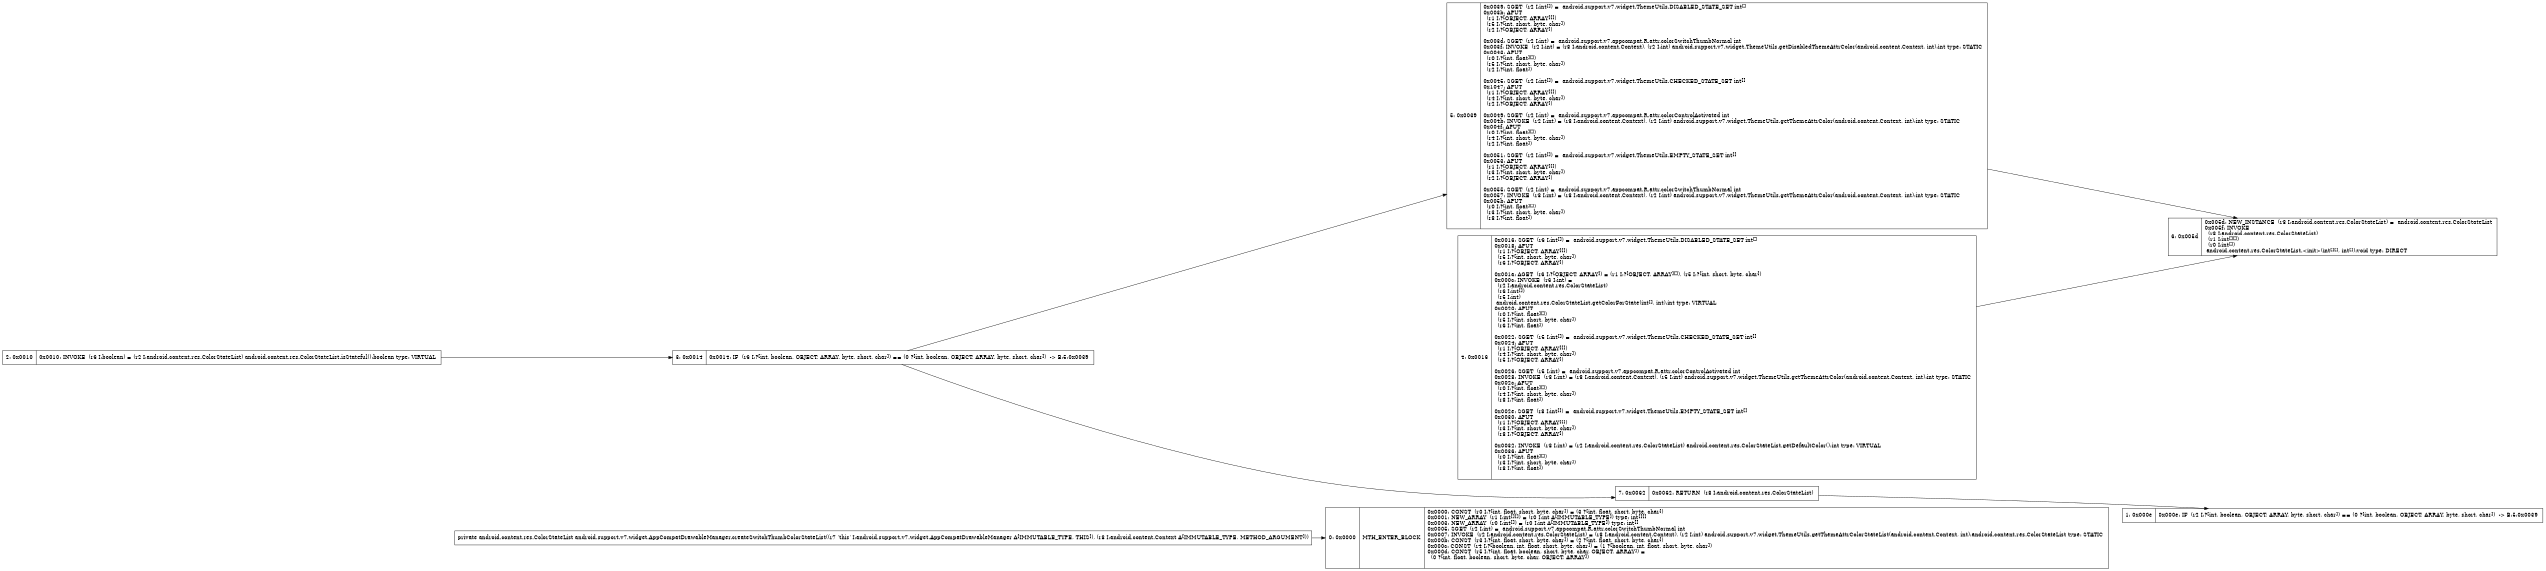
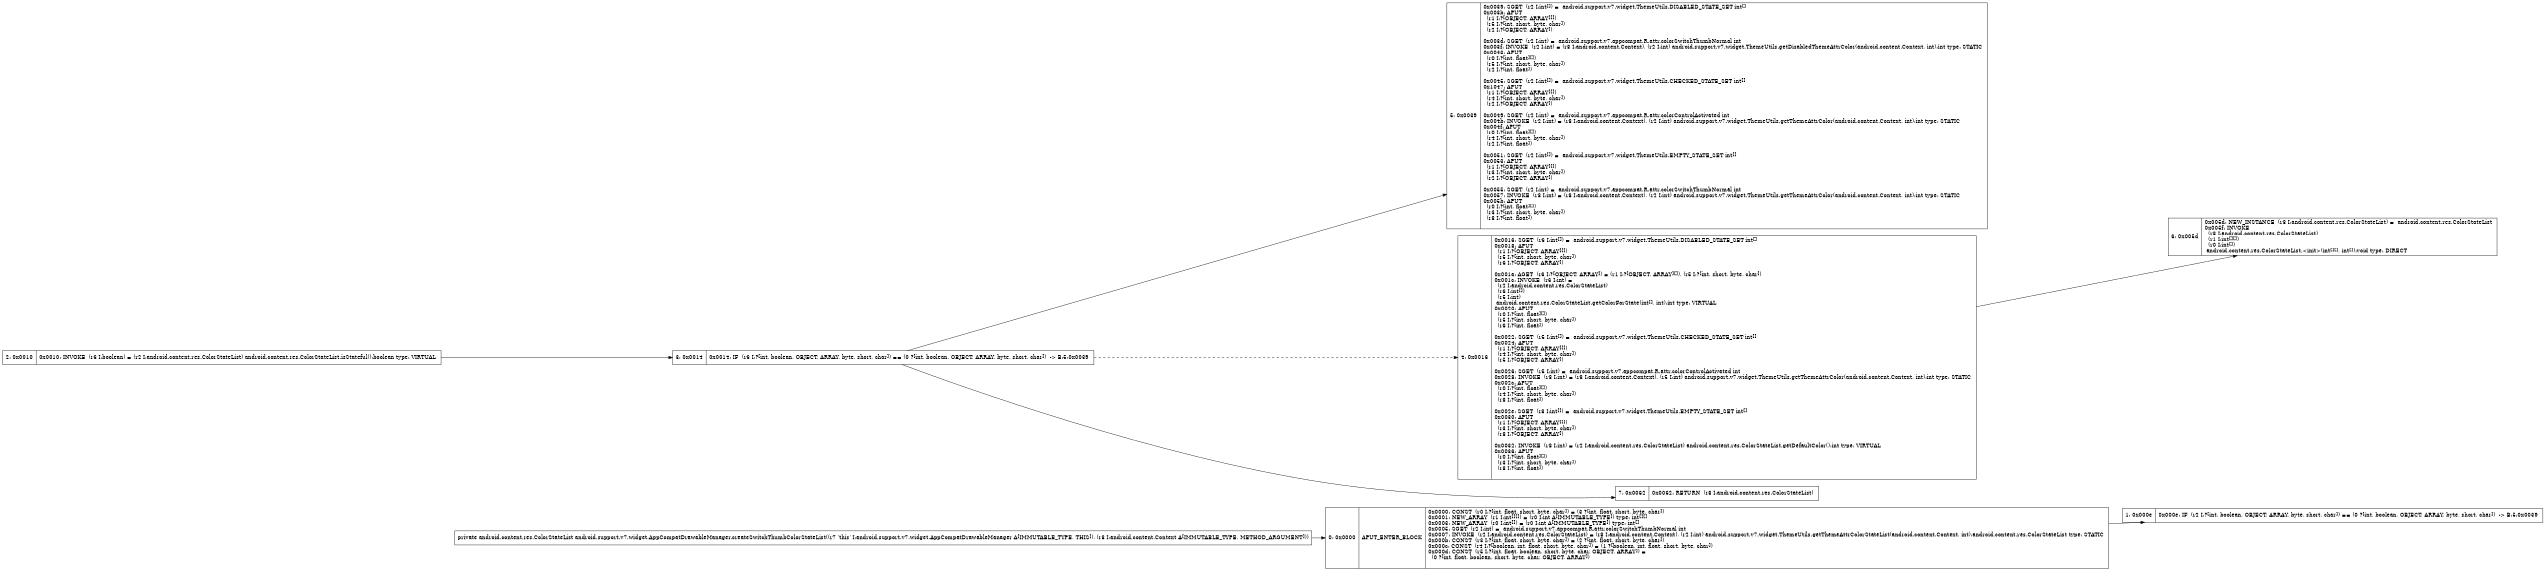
(2110, 193) -> none
(1535, 280) -> (1535, 280)
none -> (1274, 358)
(2012, 501) -> (2125, 523)
(1392, 538) -> (1392, 538)
